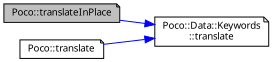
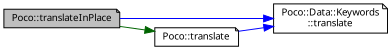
none -> (132, 28)
